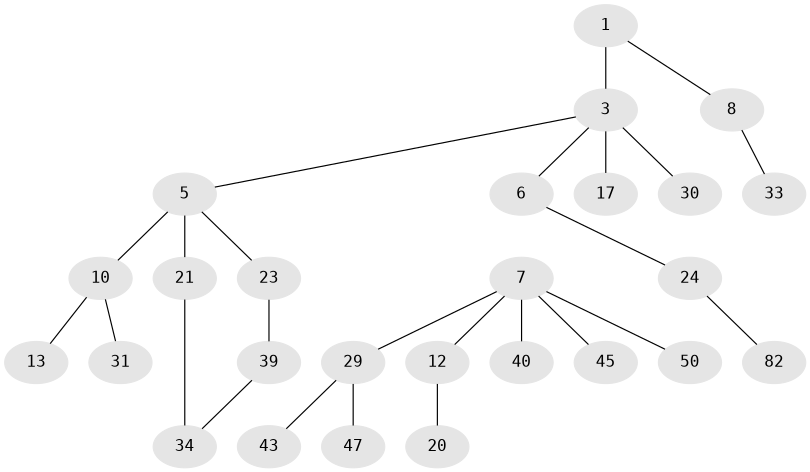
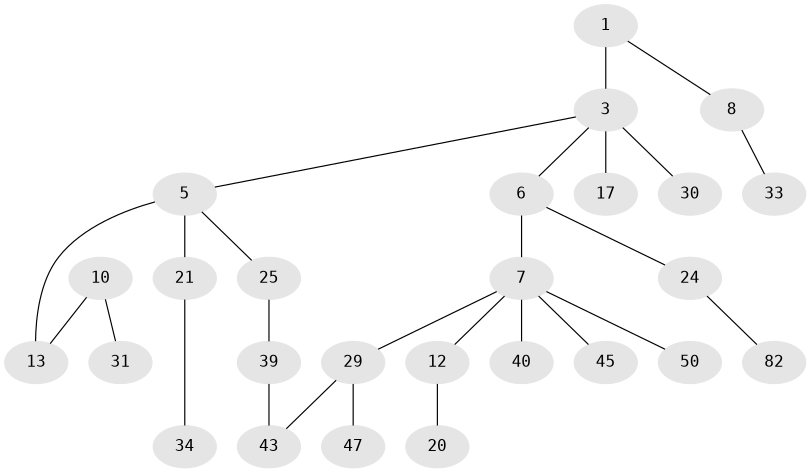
(143, 236) -> (67, 248)
none -> (522, 236)
(269, 278) -> (269, 278)
(227, 404) -> (269, 405)
